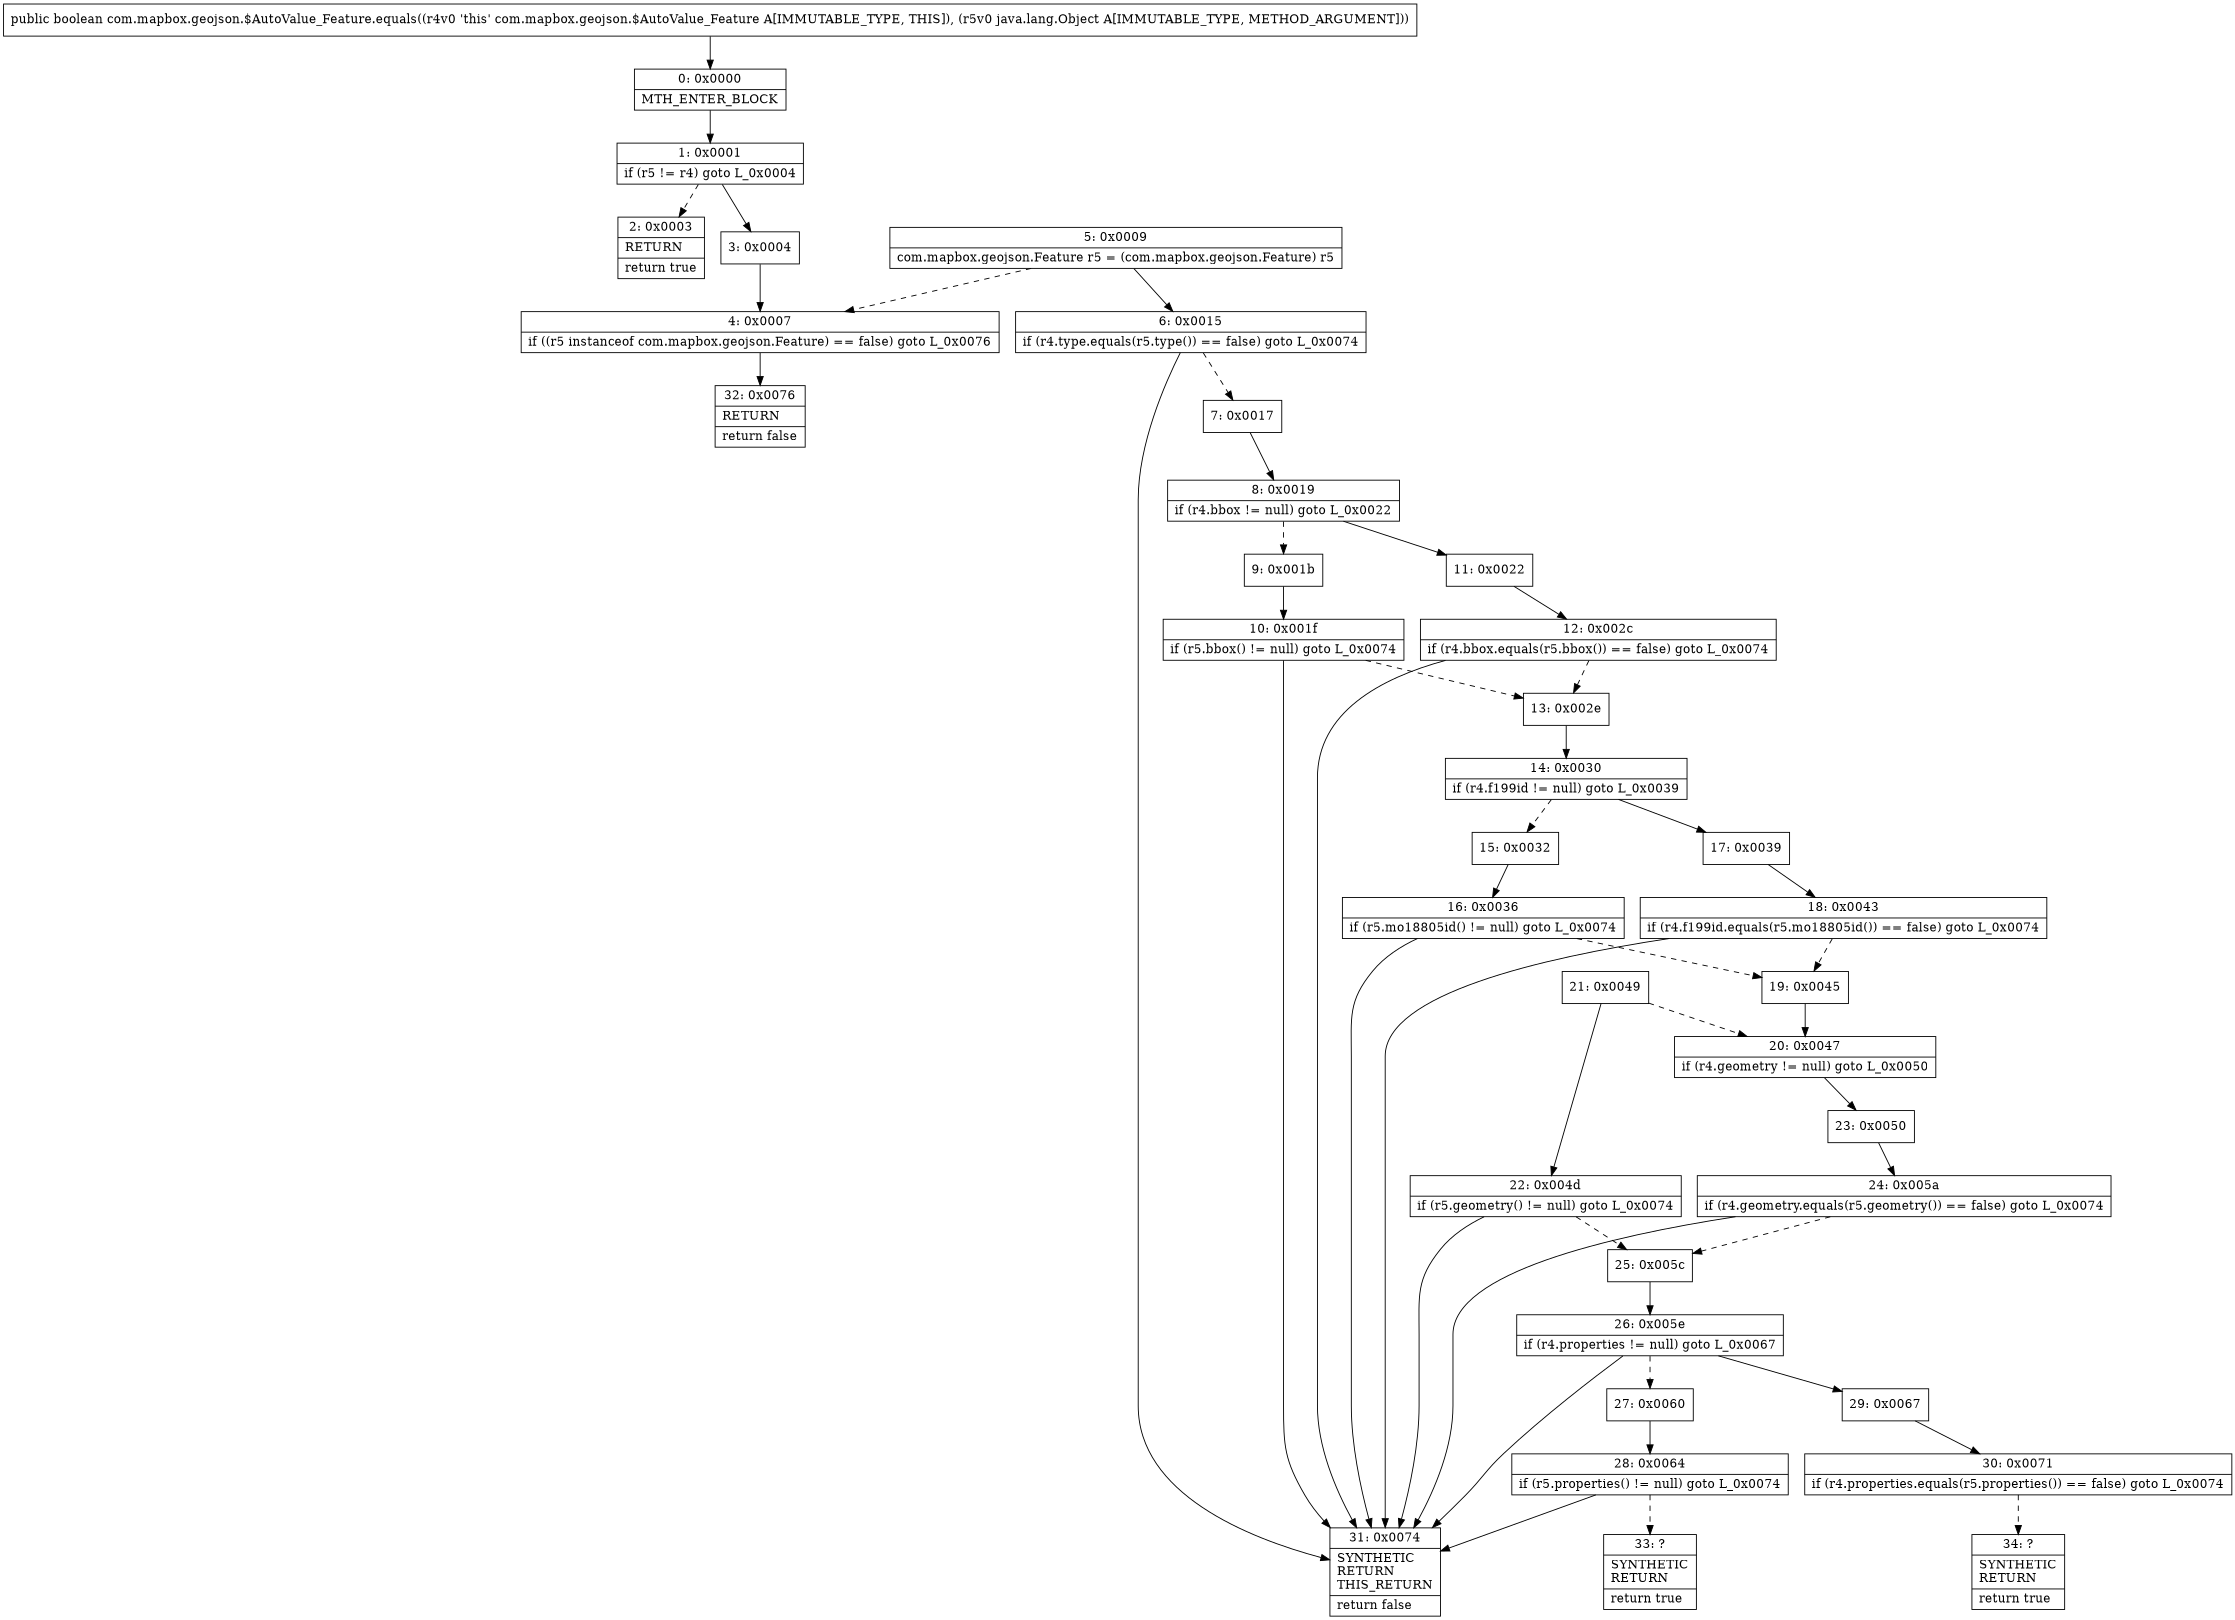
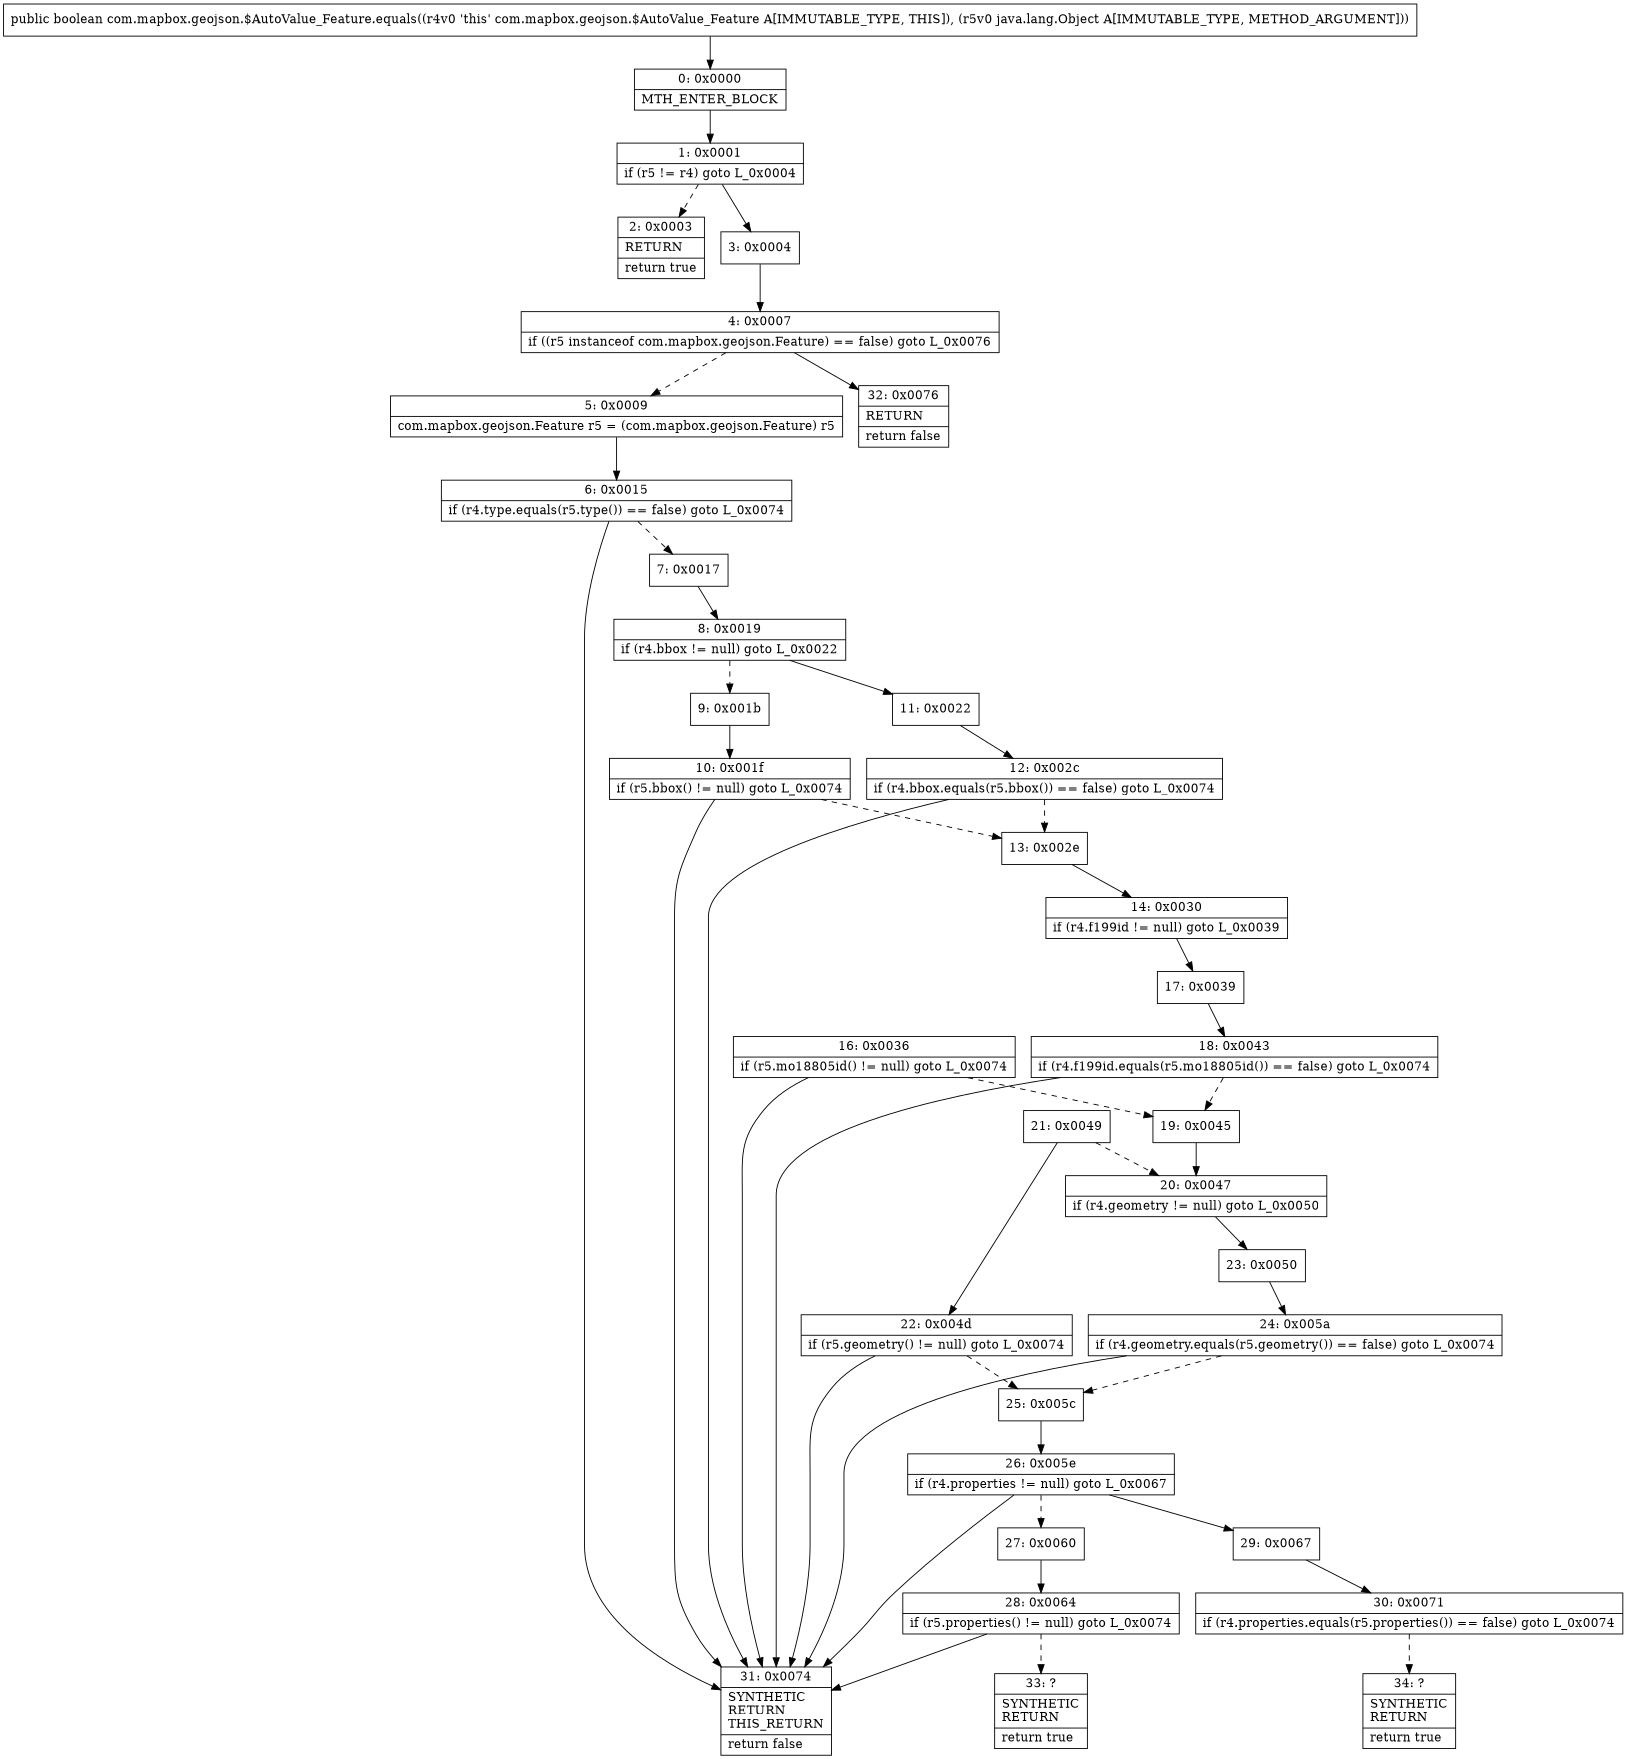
(942, 289) -> (692, 372)
(1515, 848) -> none
